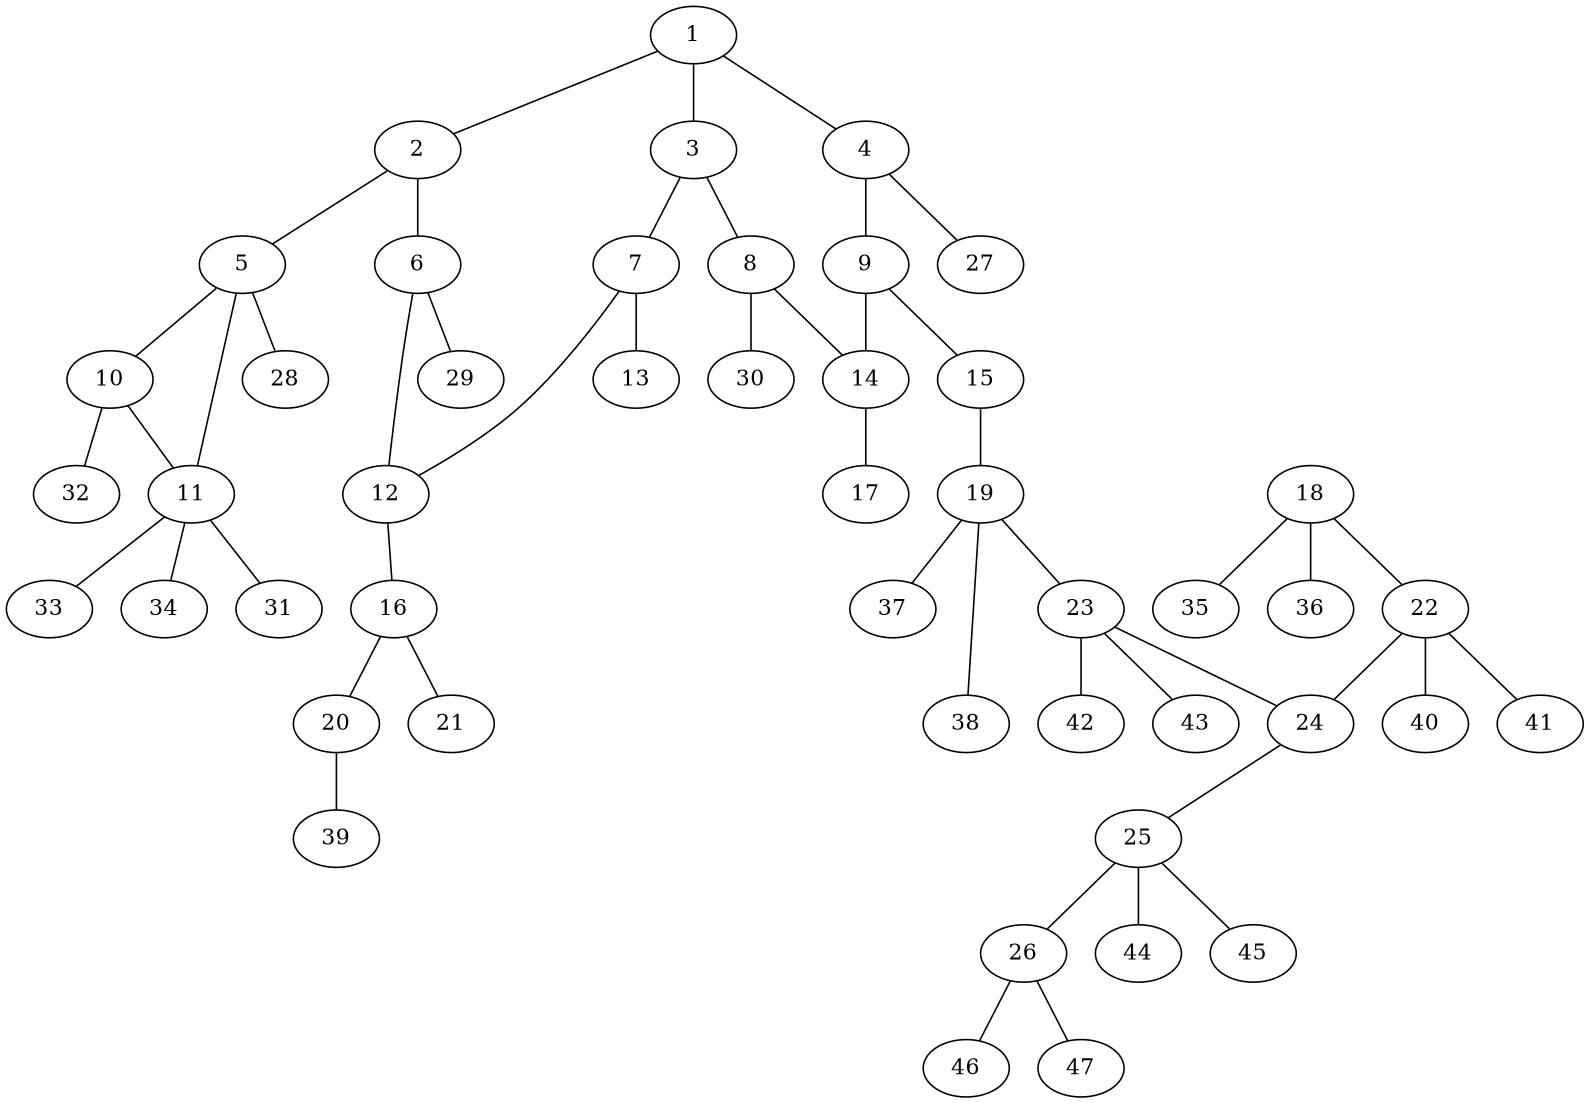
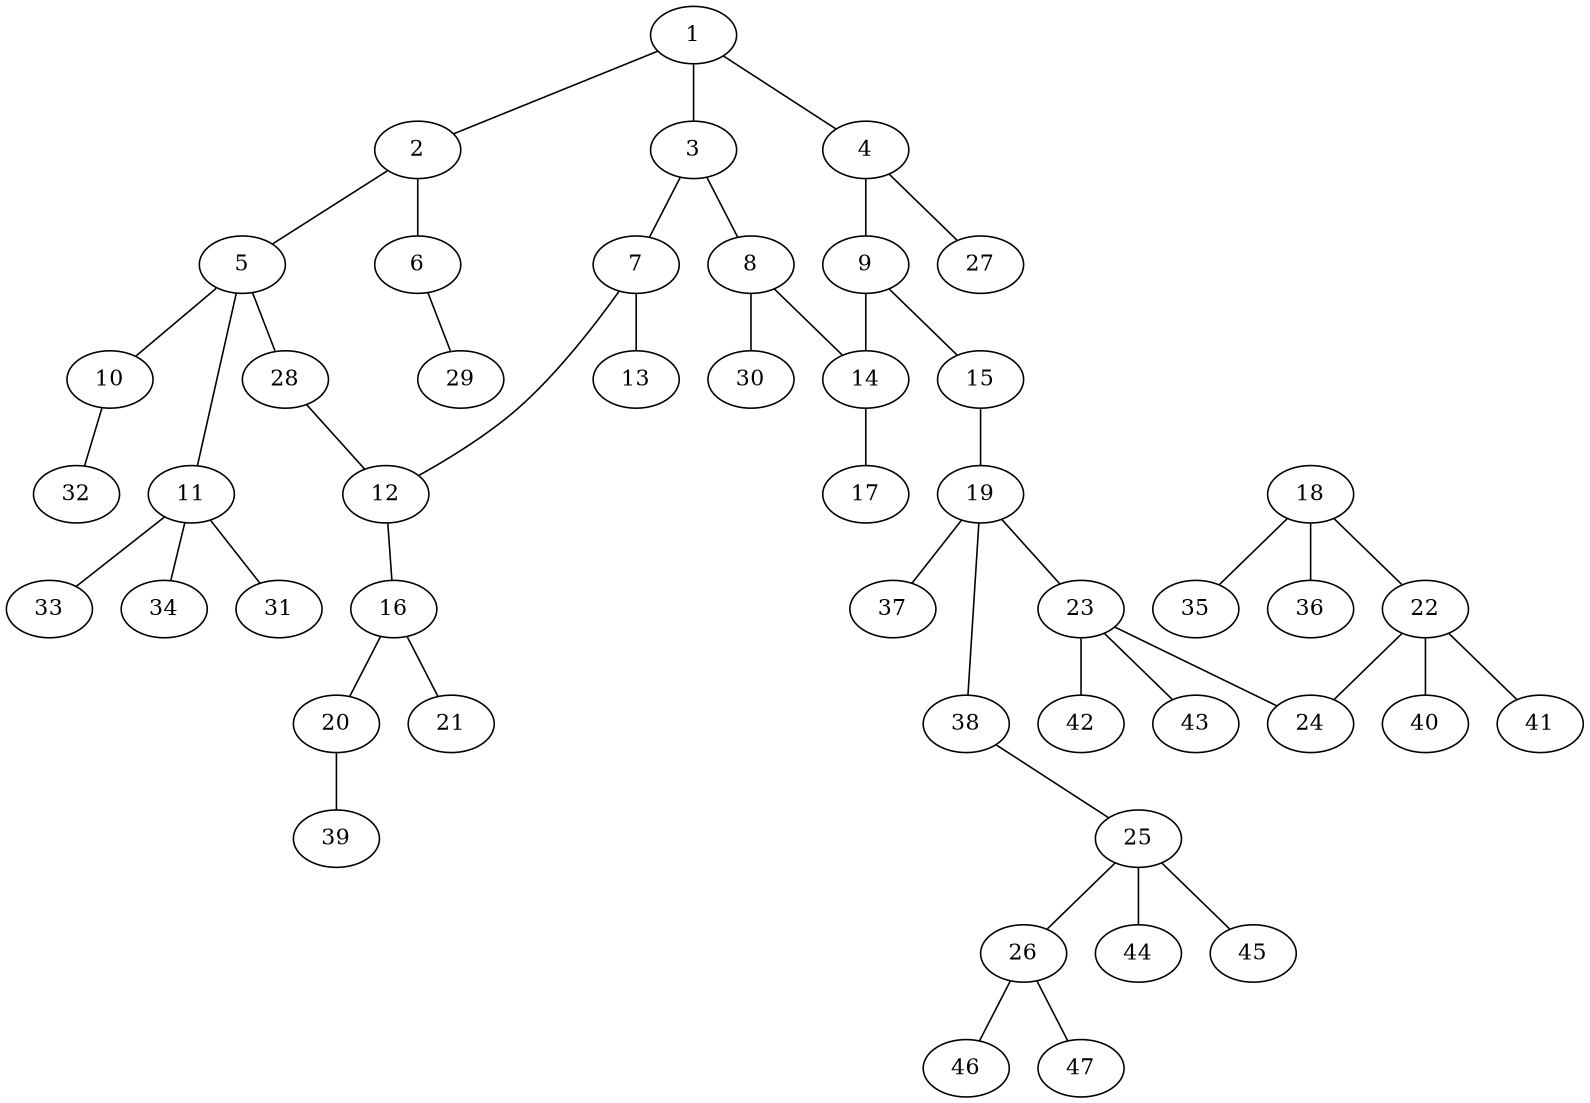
(399, 379) -> (336, 437)
(151, 437) -> none
(1224, 781) -> (1053, 781)
